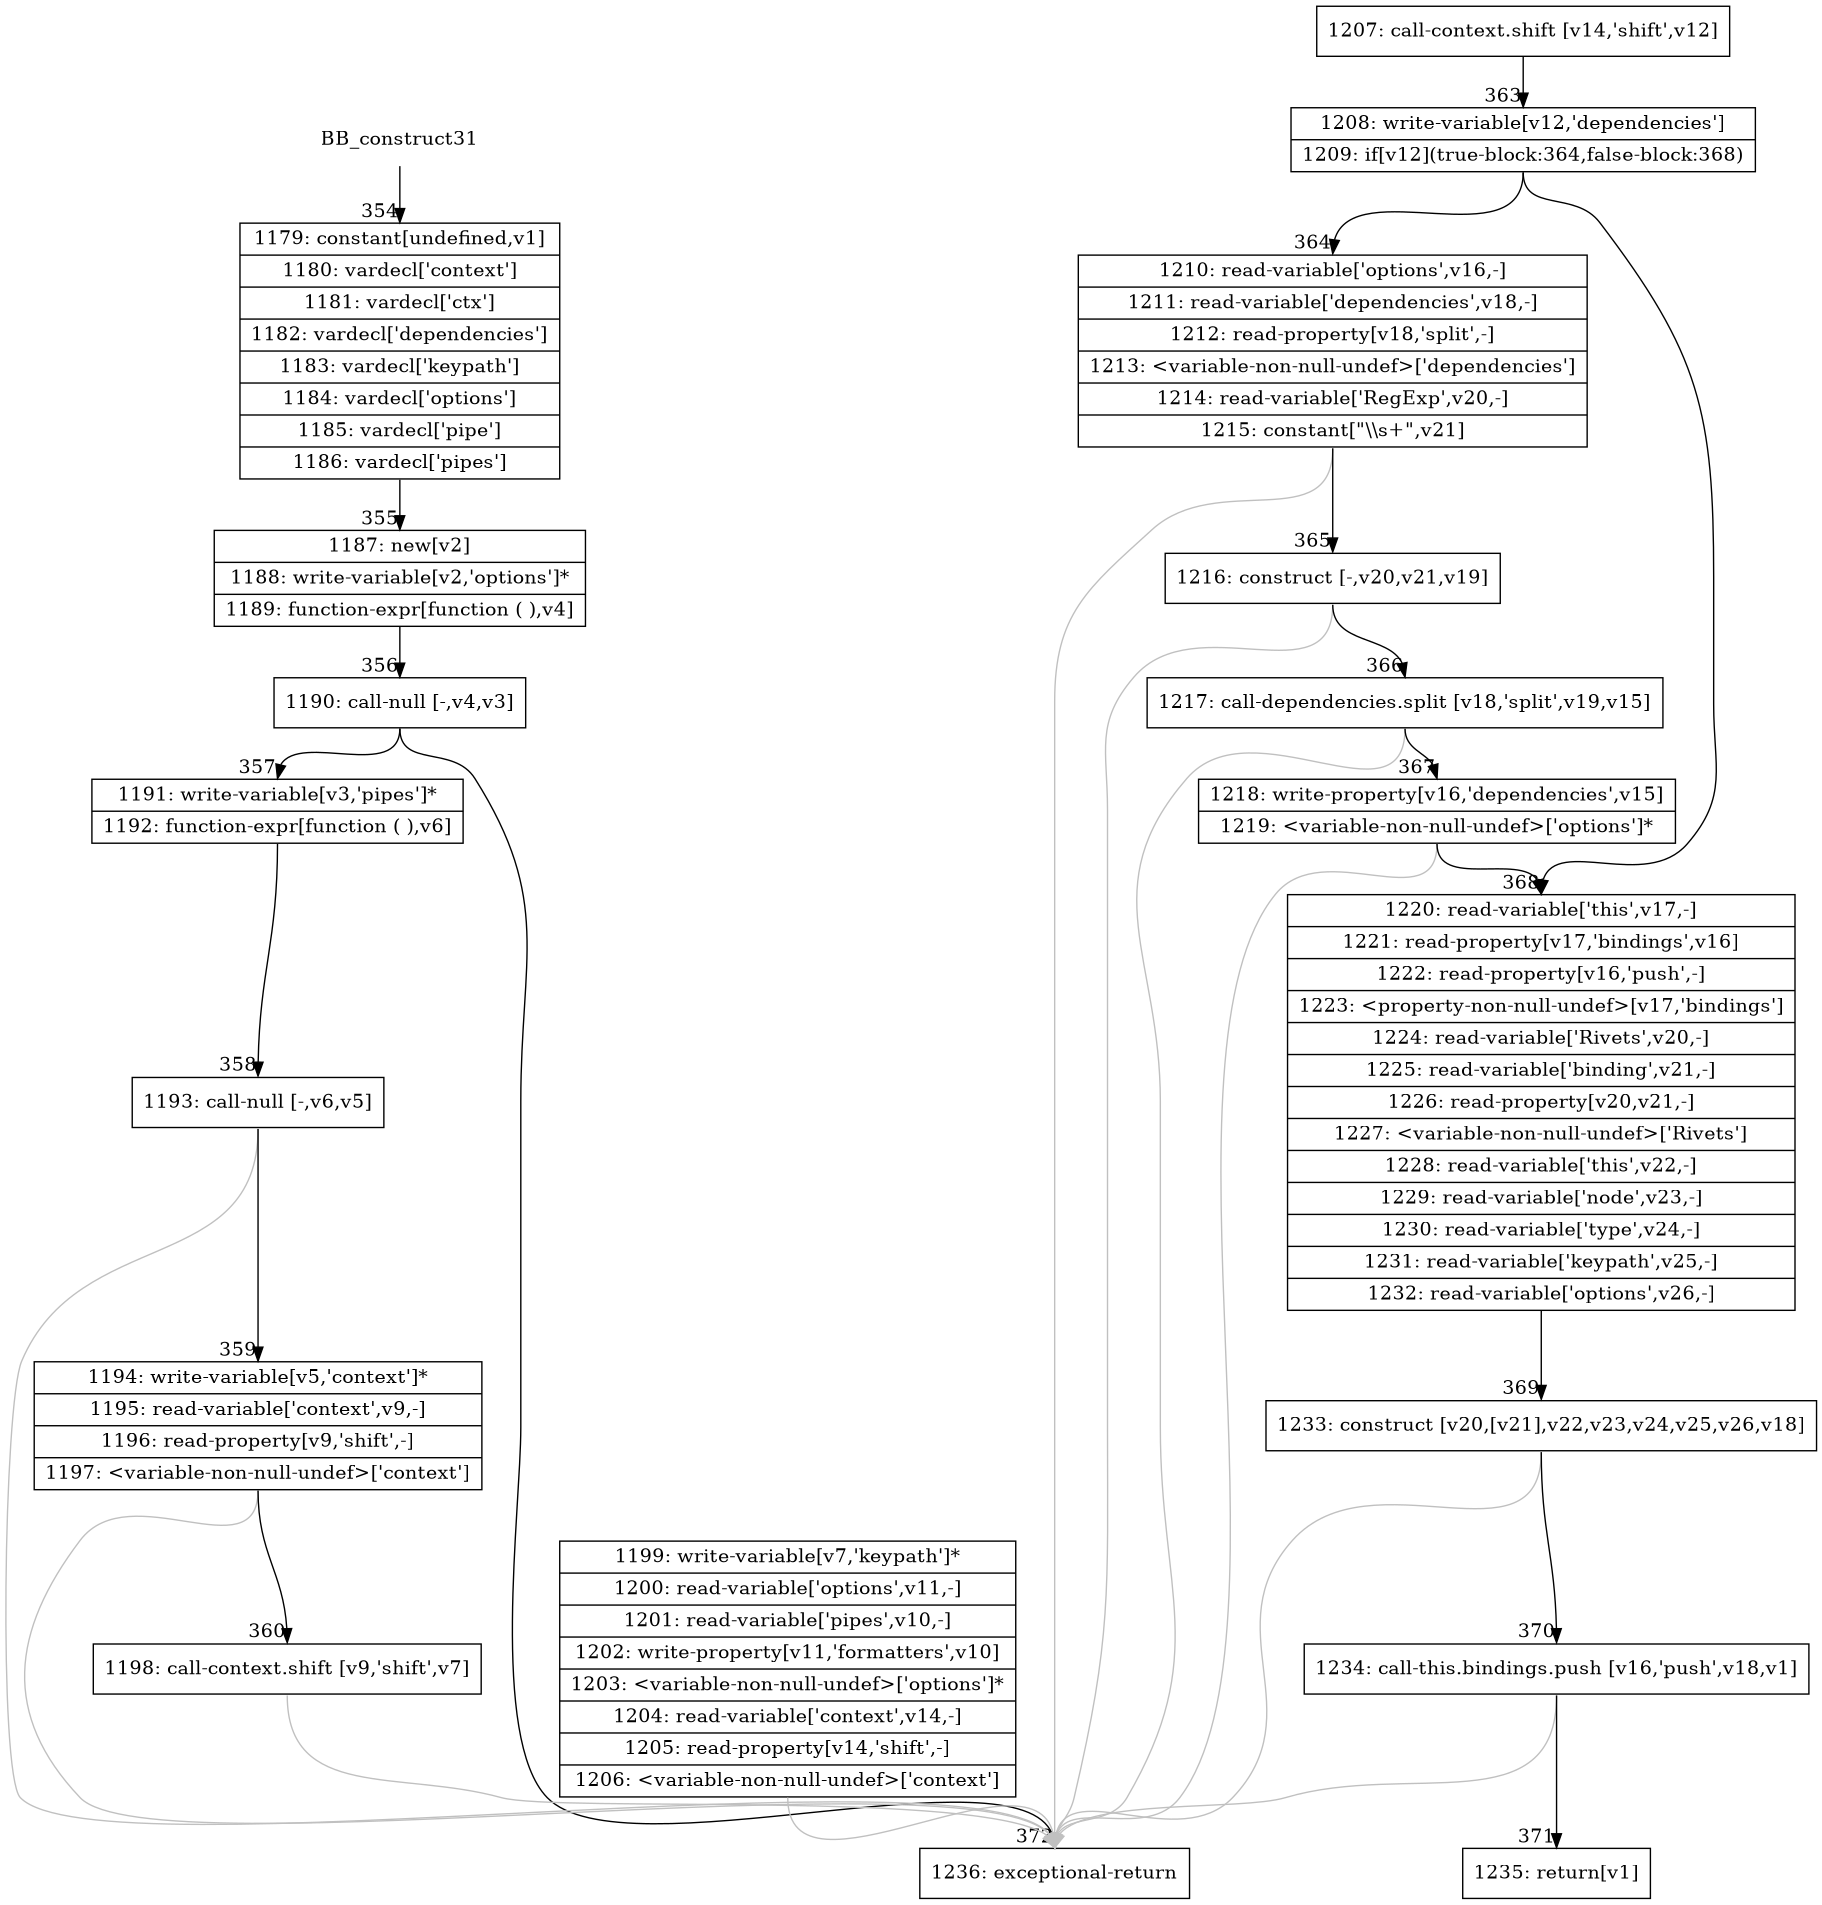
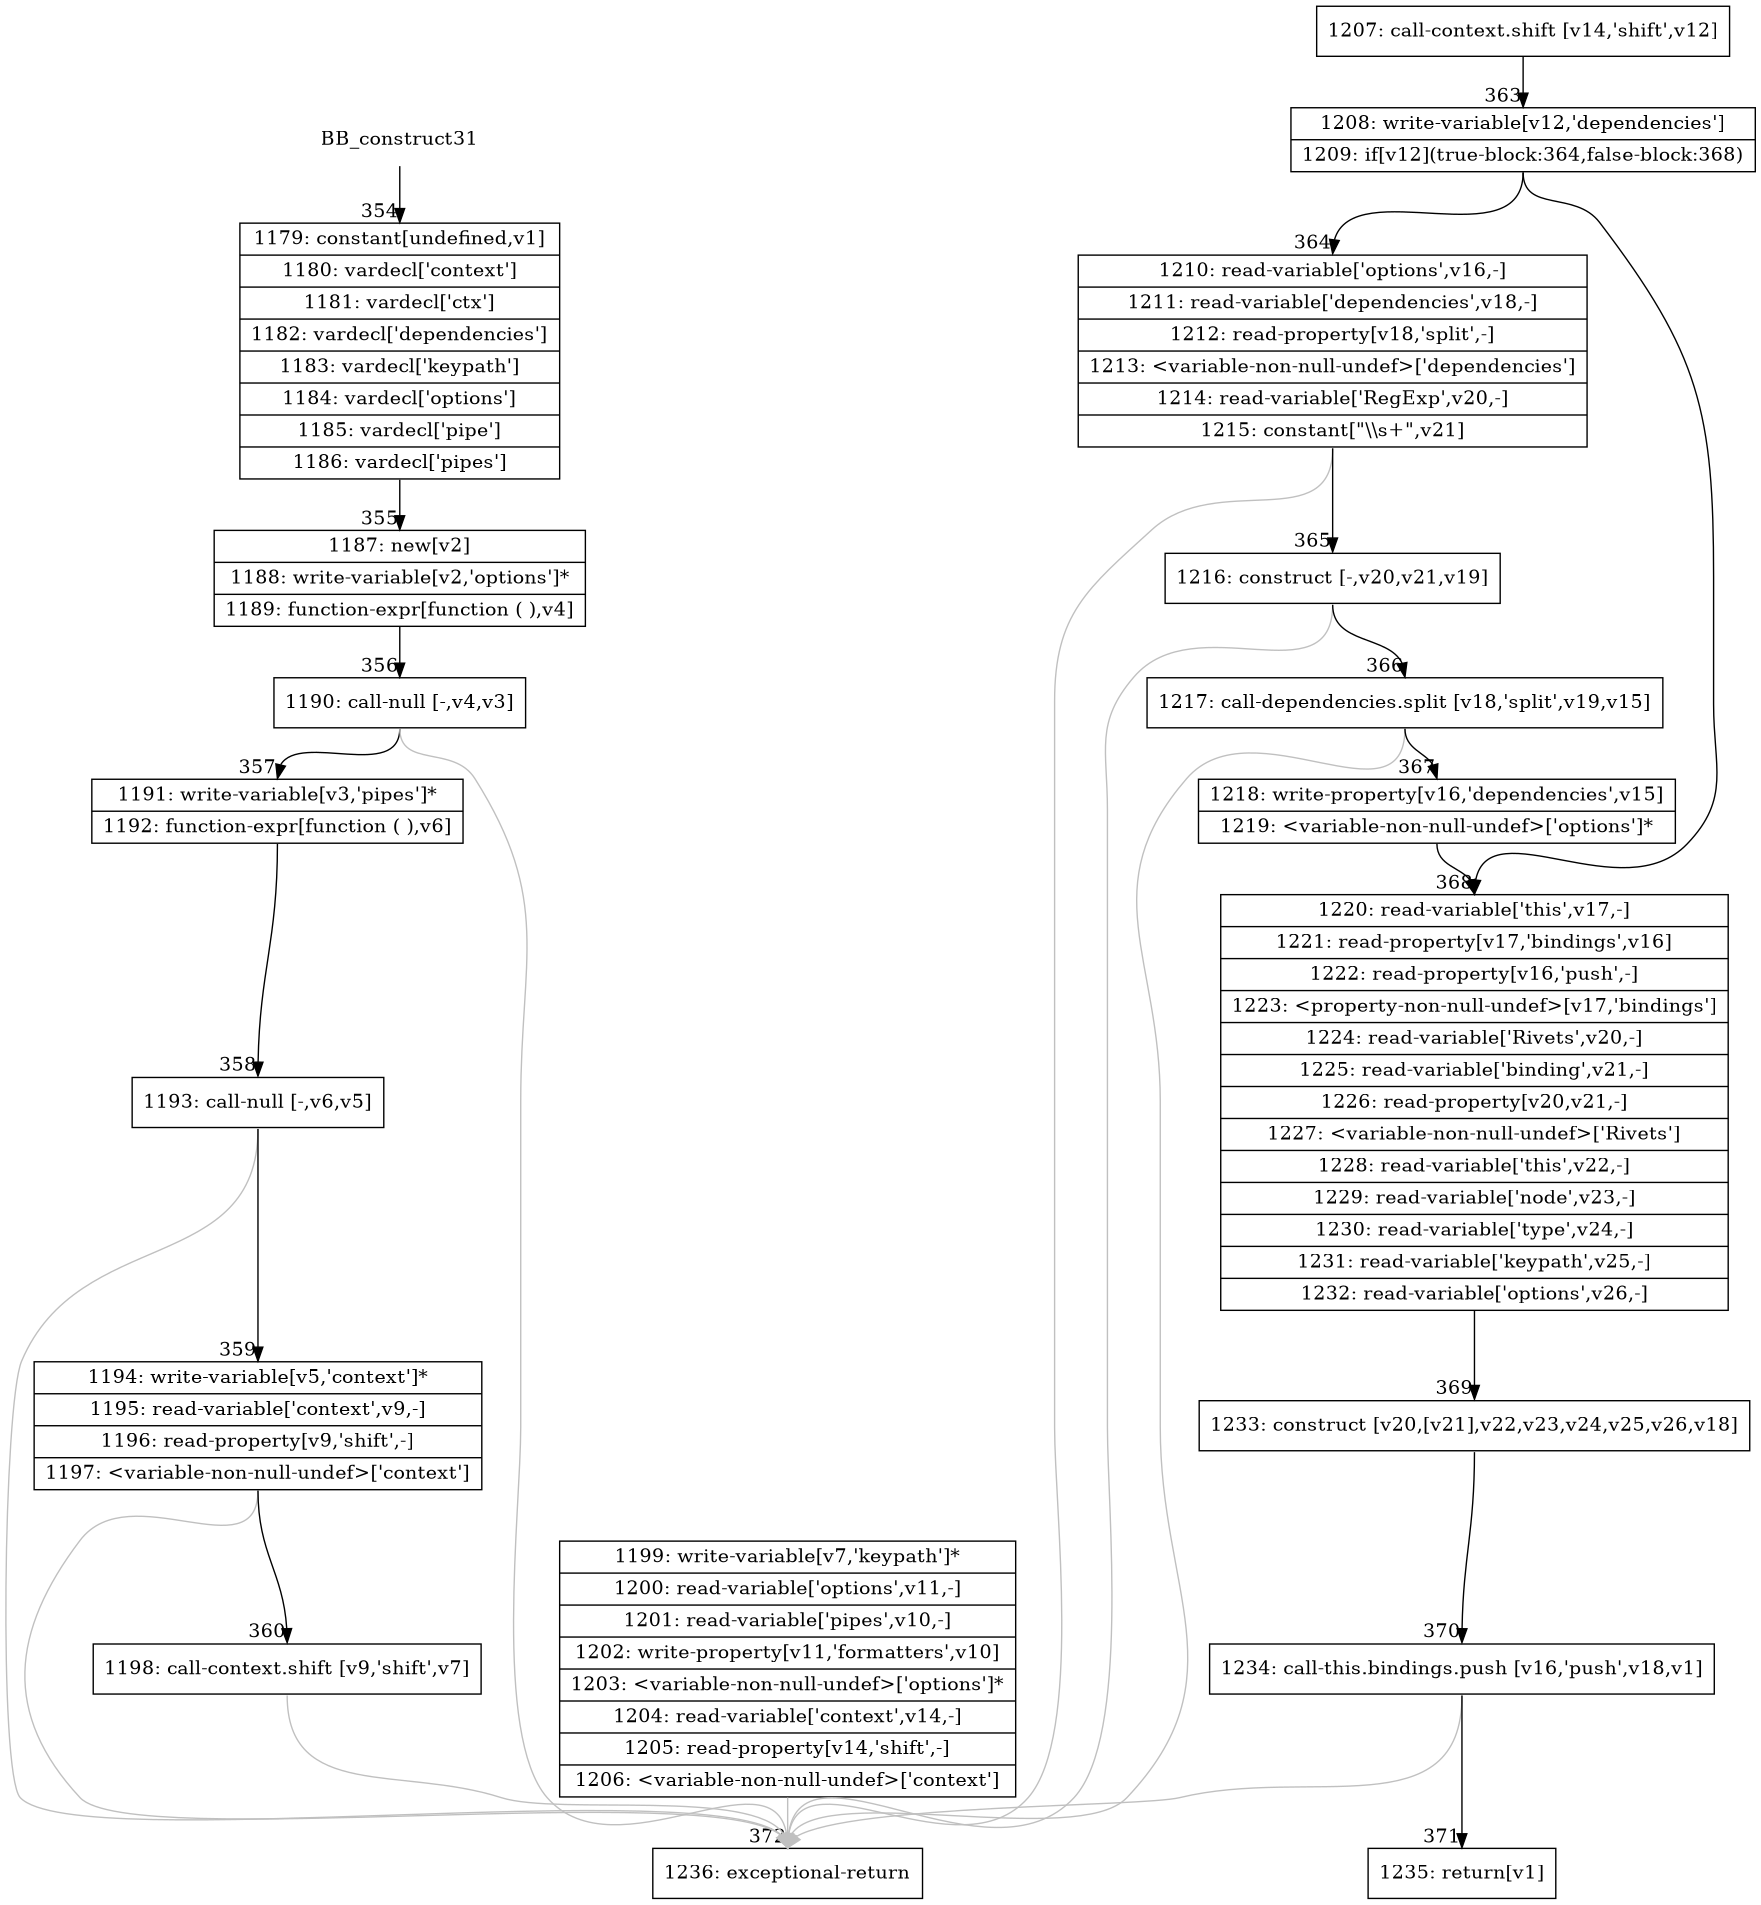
(1225, 1319) -> none
(518, 1497) -> (521, 1368)
(1261, 1620) -> none
